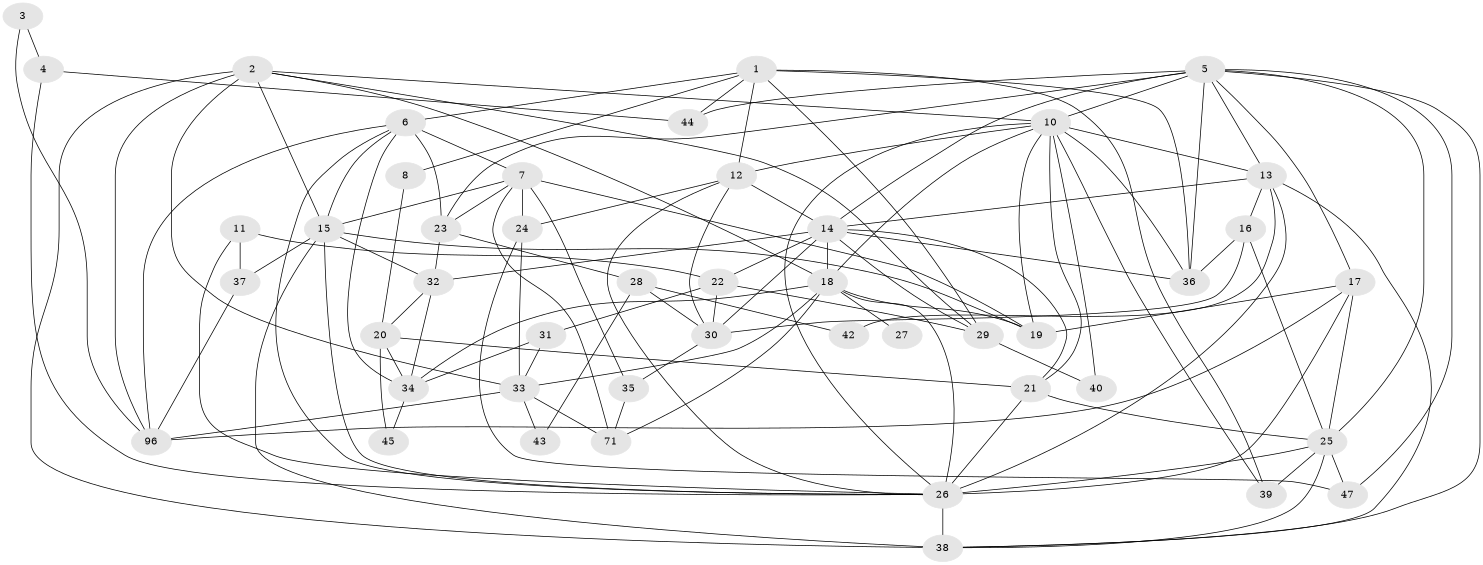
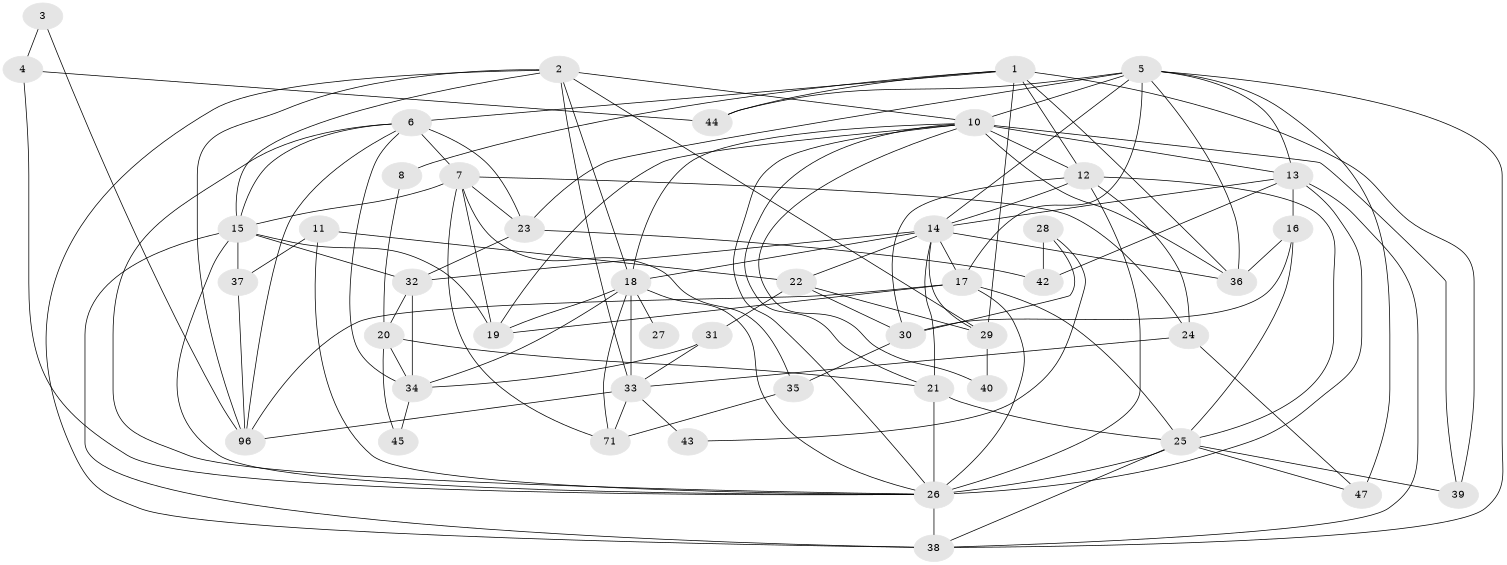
(1424, 194) -> (1335, 253)
(539, 256) -> (725, 241)
(770, 282) -> (948, 256)
